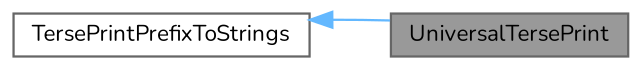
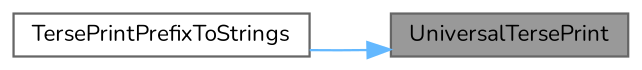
(361, 20) -> (338, 50)
